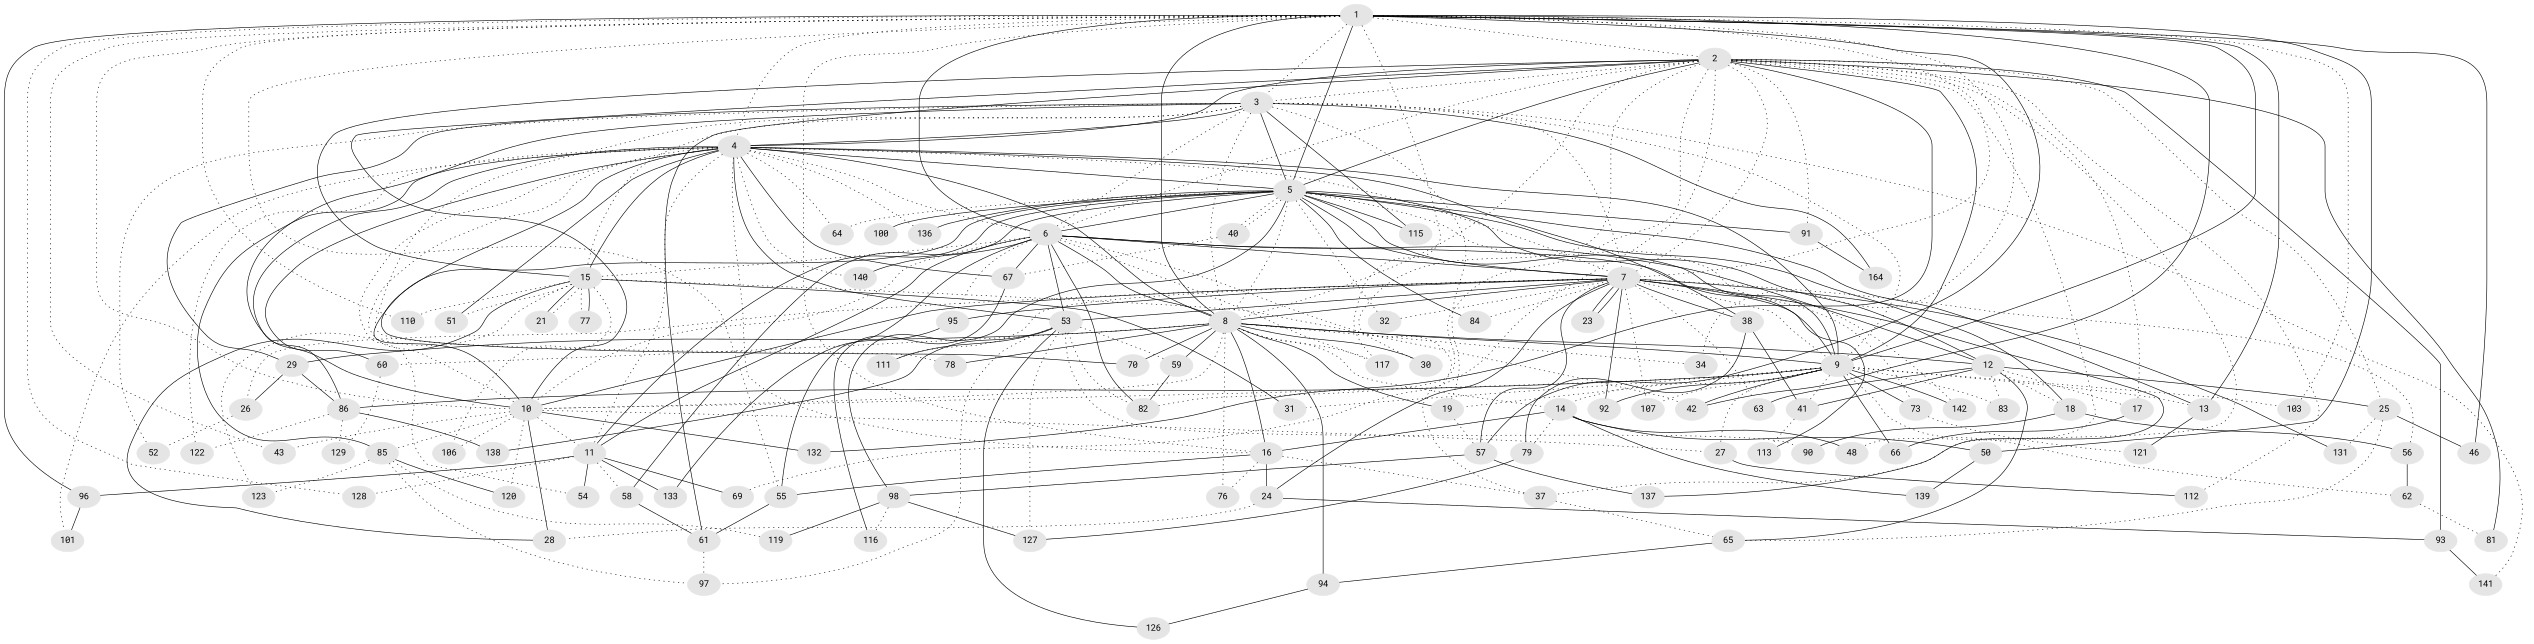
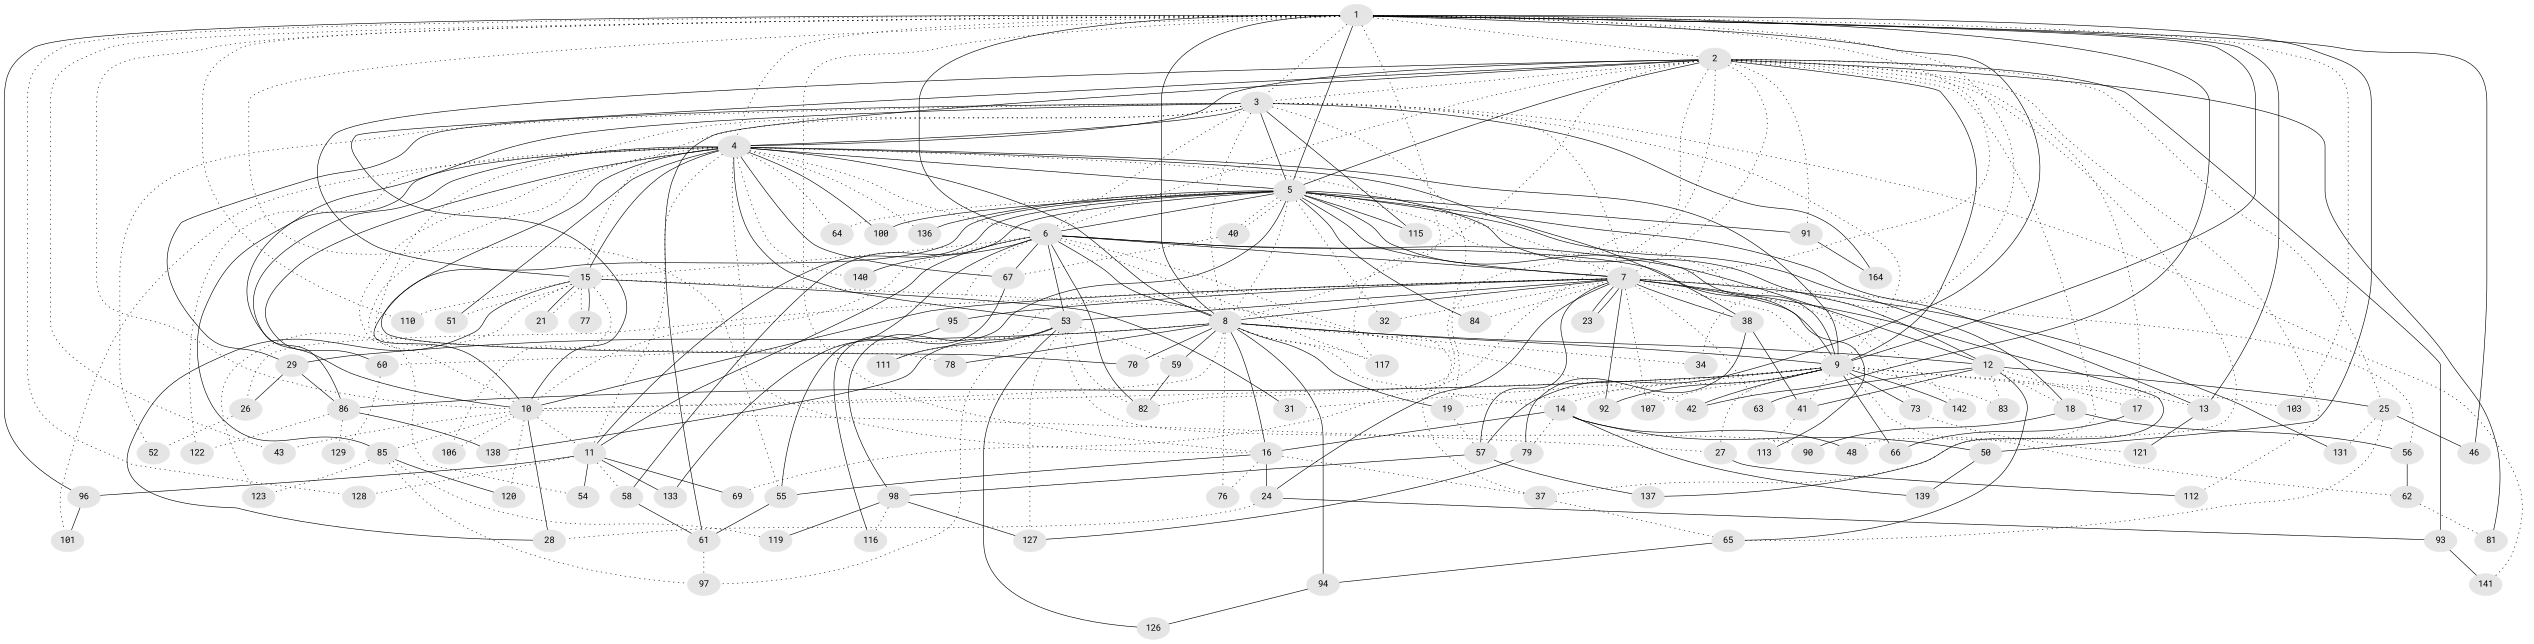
none -> (814, 183)
(1426, 366) -> none
(814, 453) -> none
